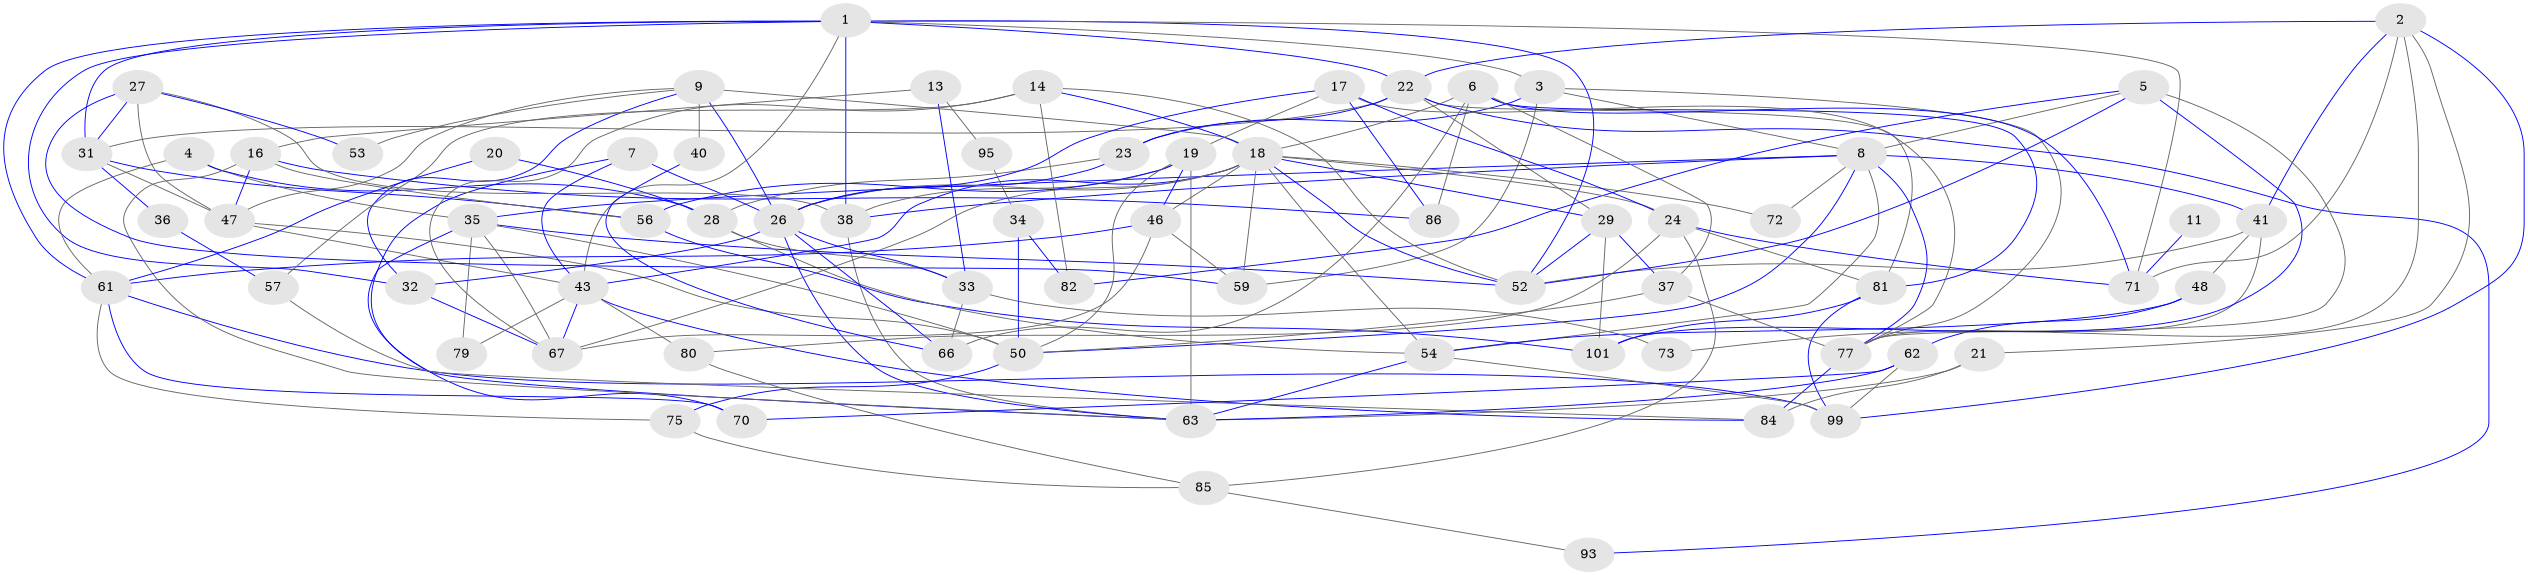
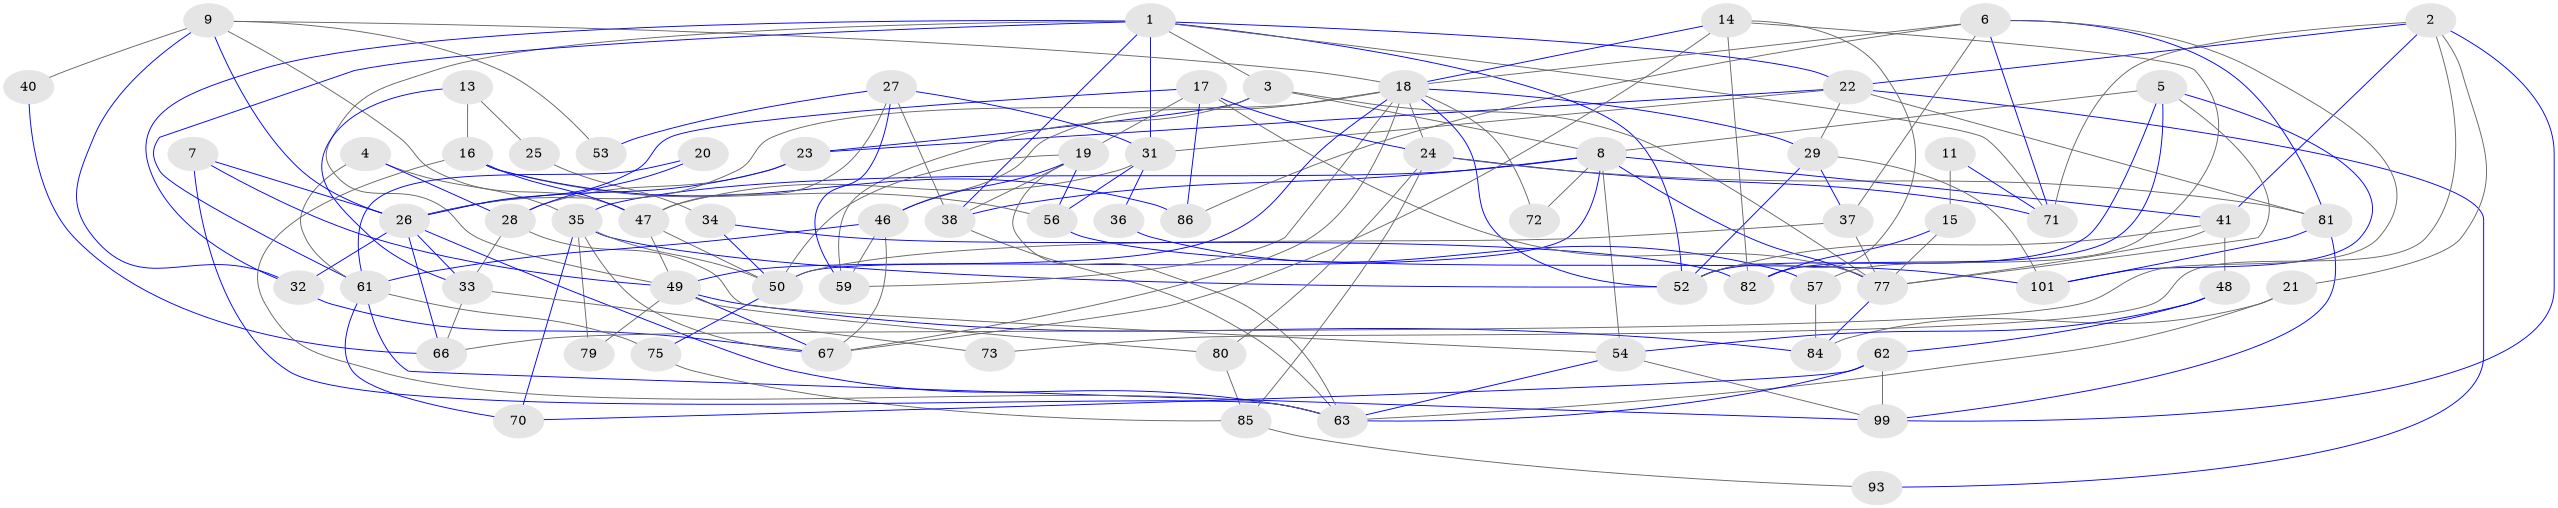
(987, 154) -> (534, 154)
none -> (1950, 221)
(1334, 247) -> none
(583, 288) -> (675, 288)
